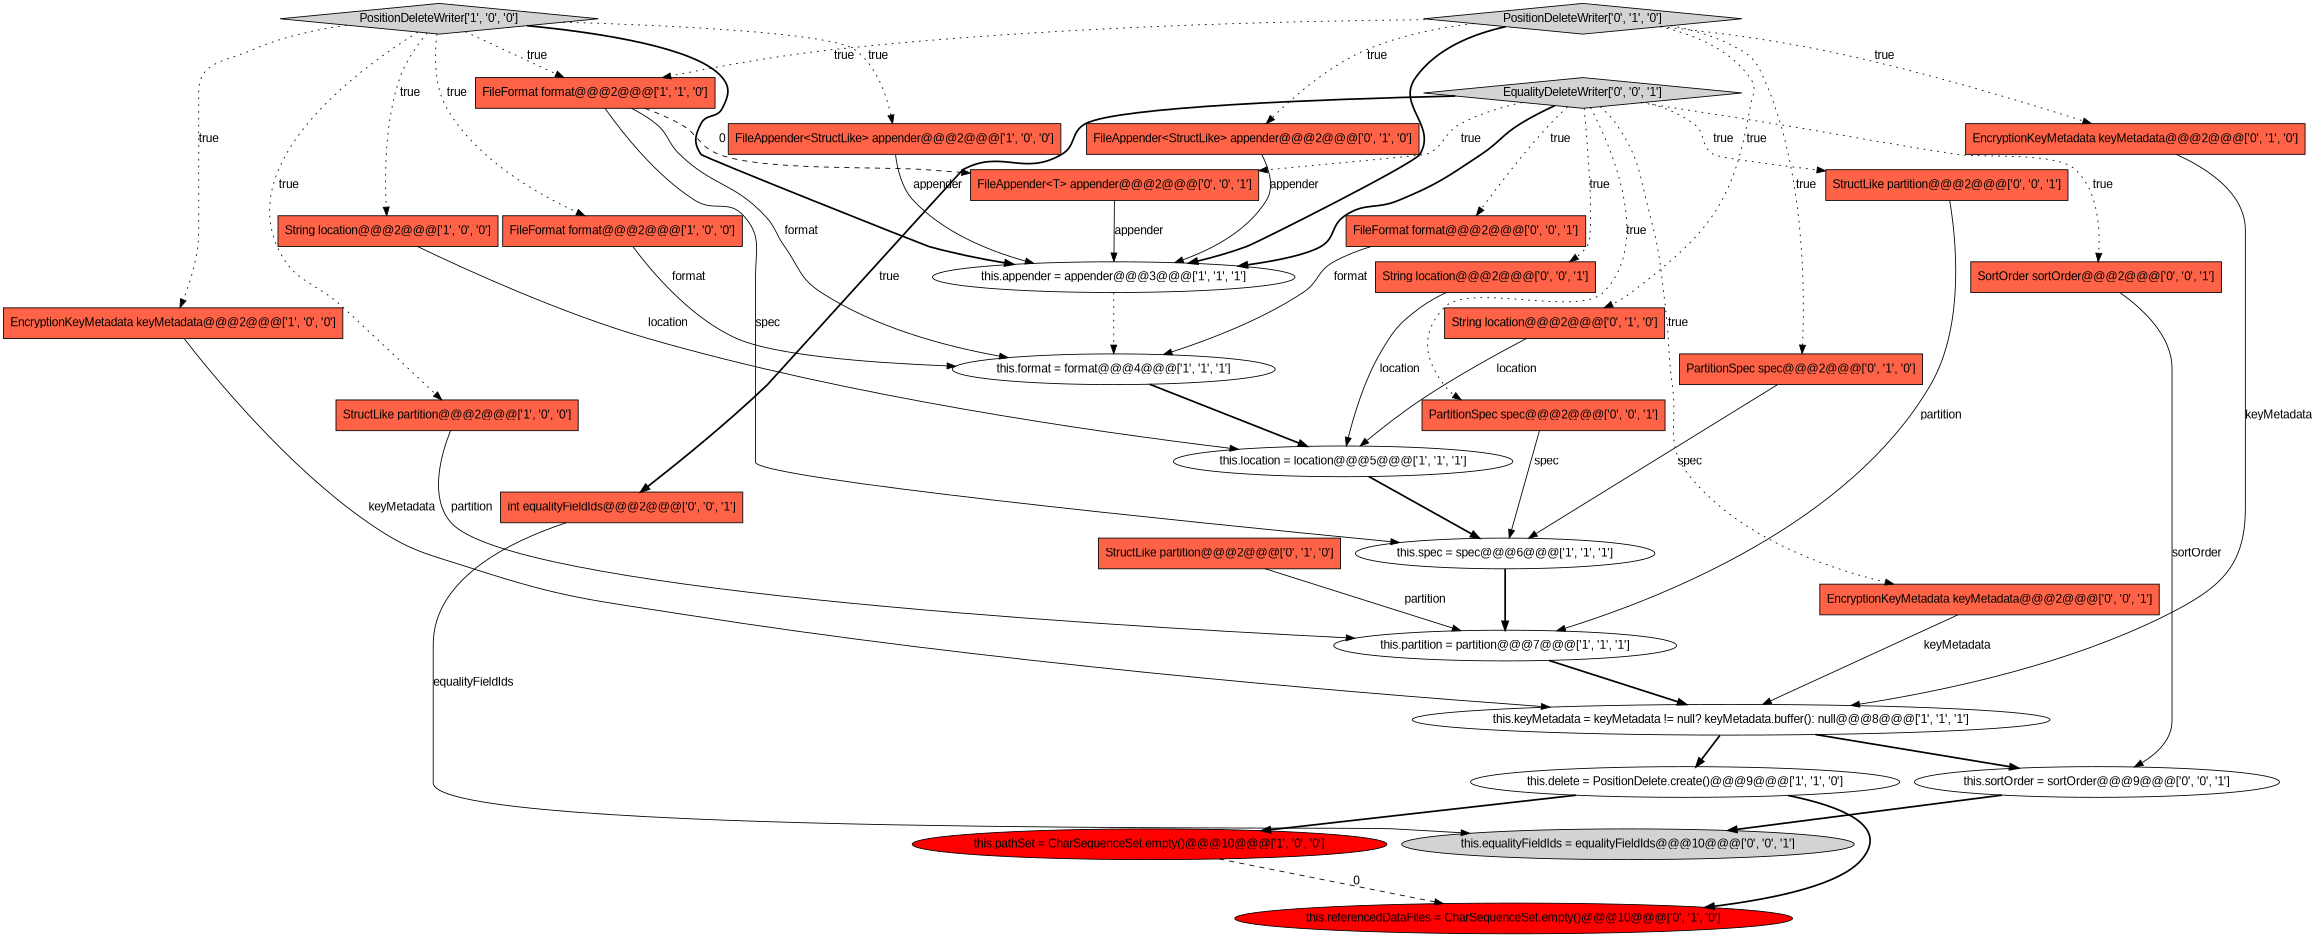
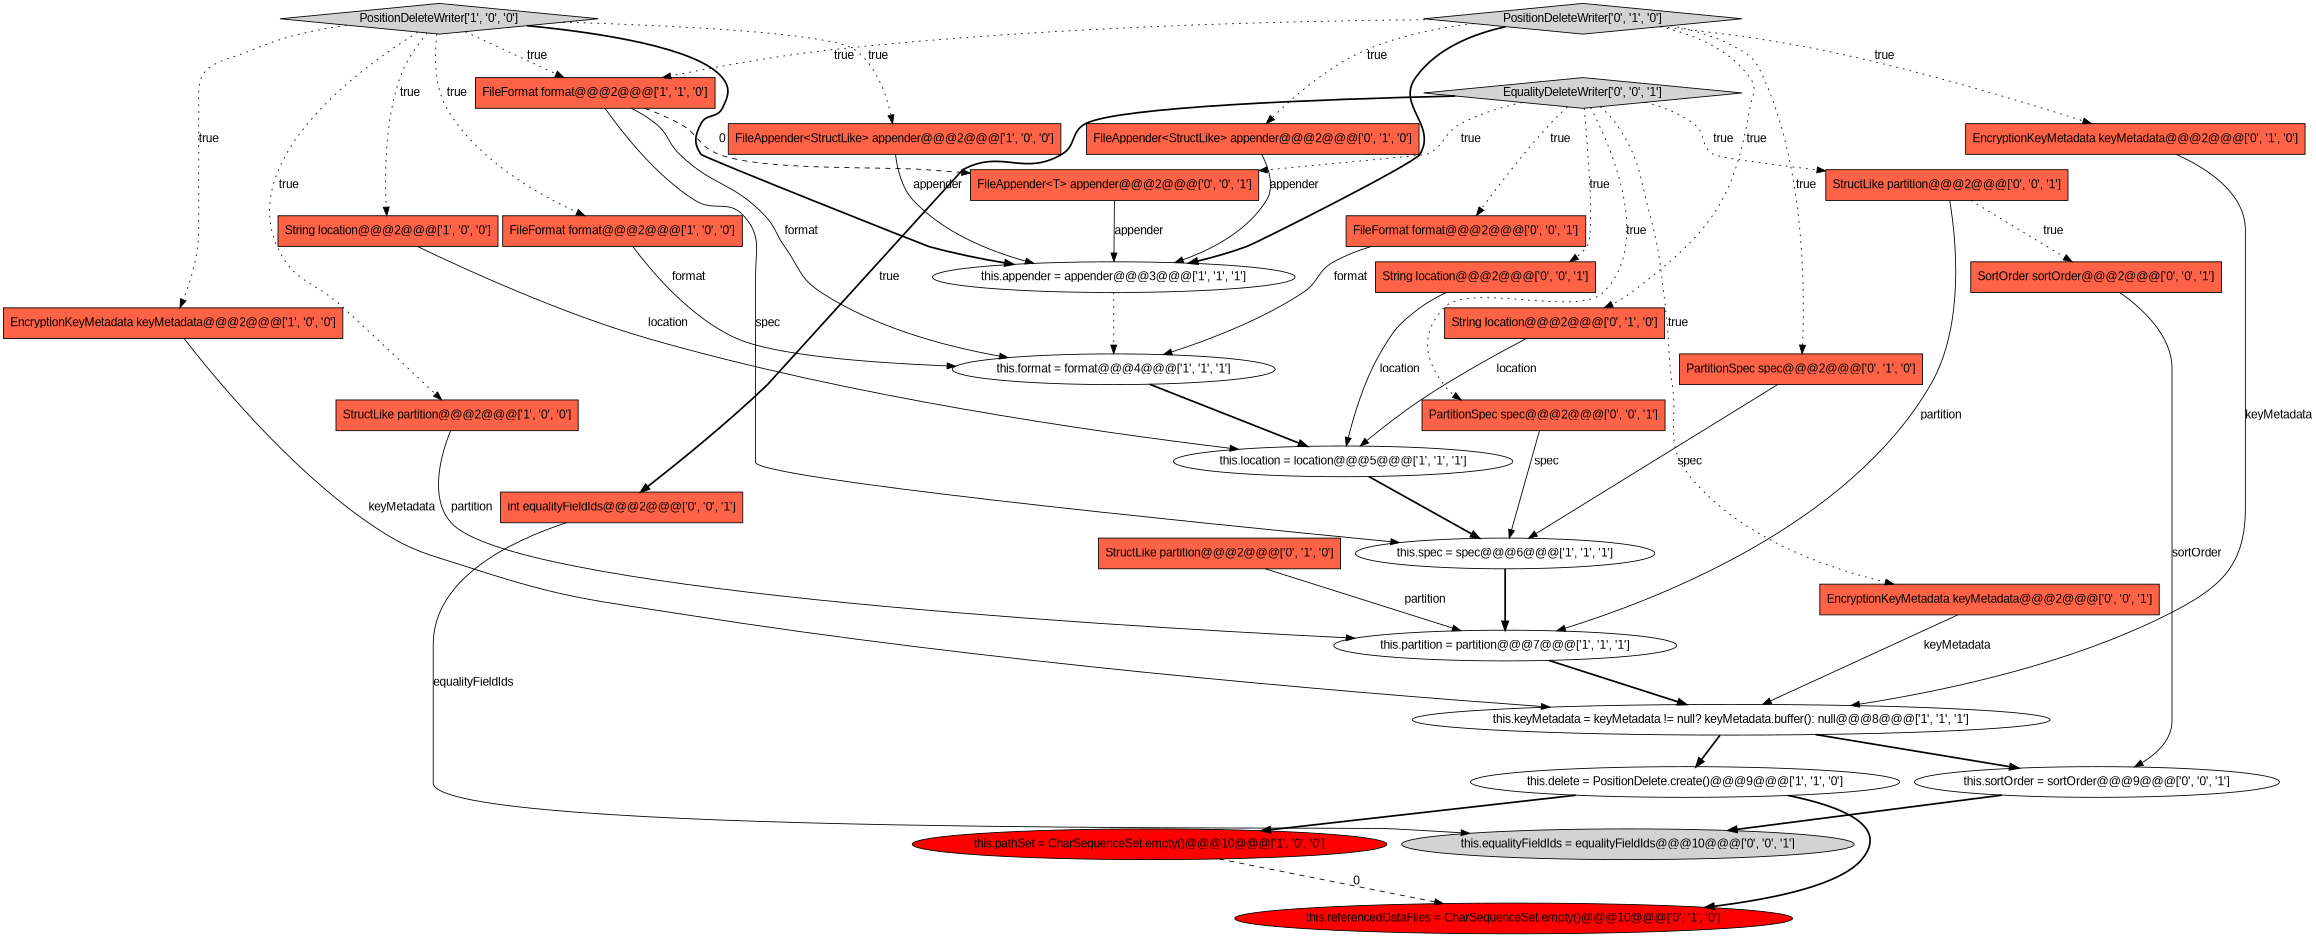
(1903, 146) -> (2018, 229)
(1404, 198) -> none
